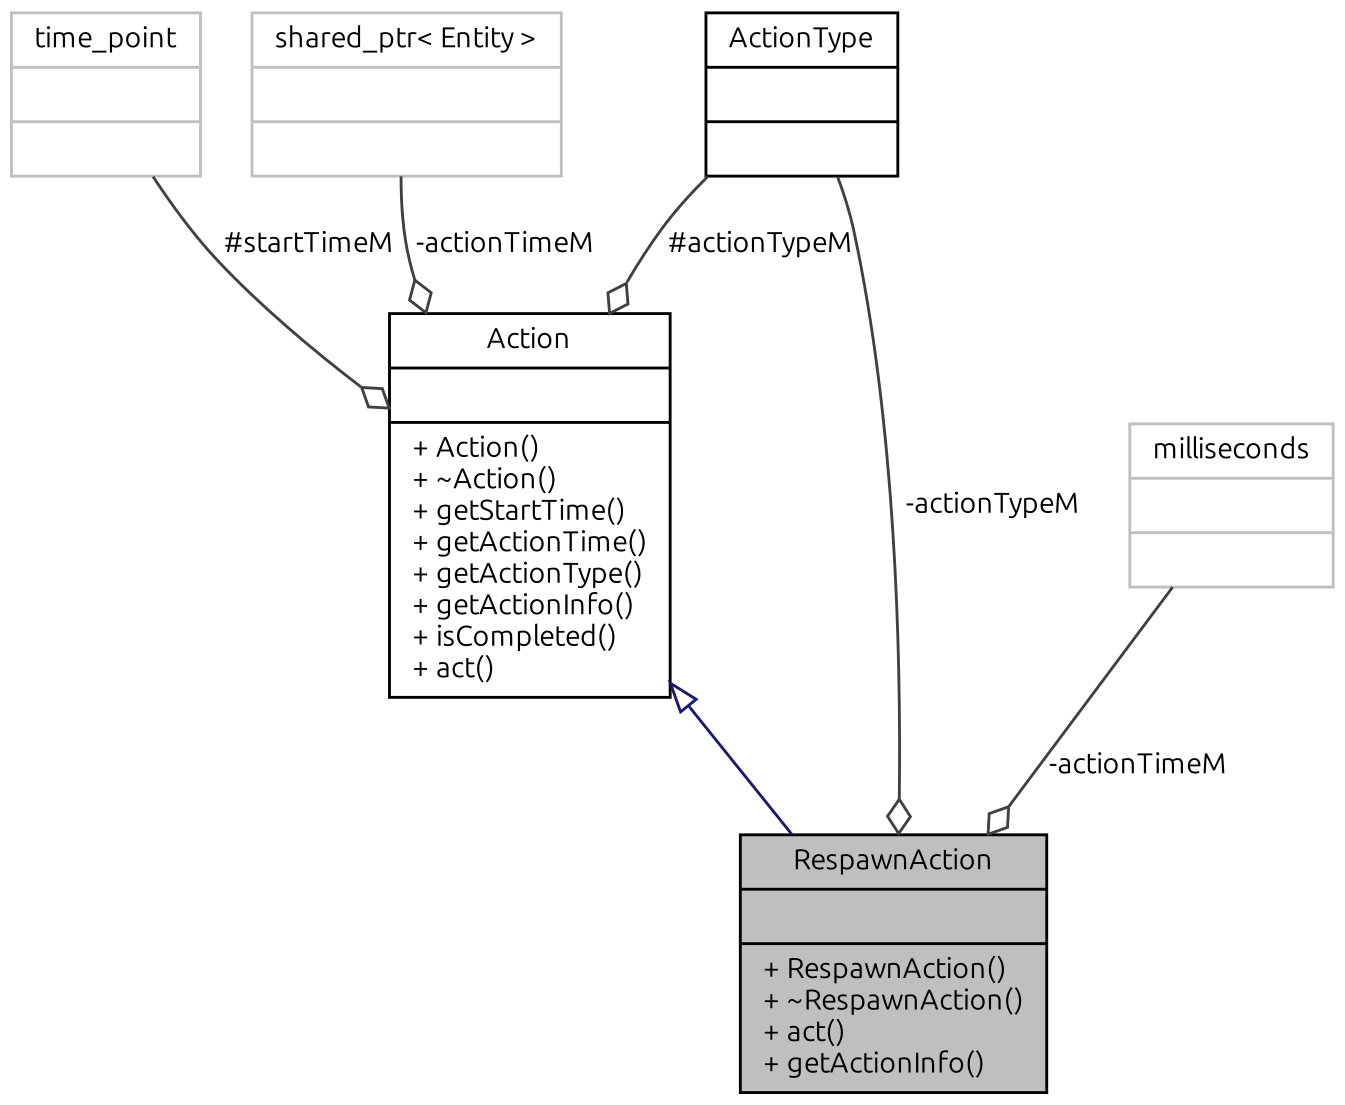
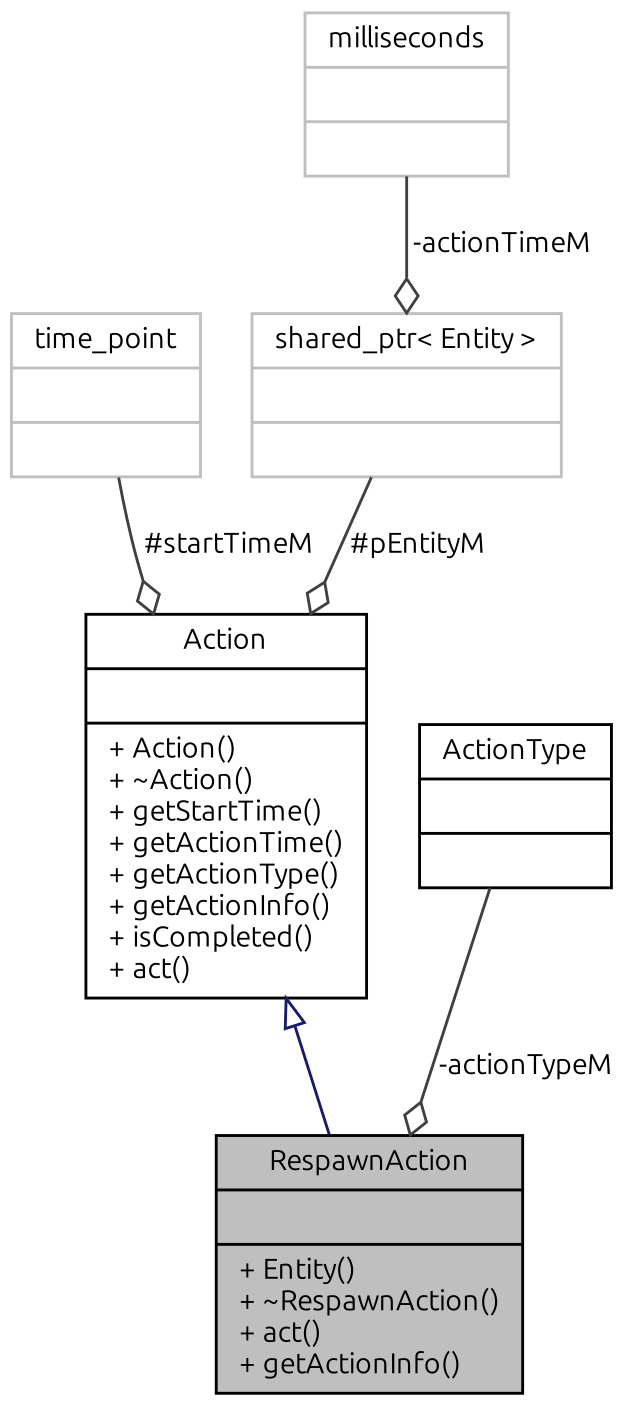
(664, 226) -> none
(503, 245) -> (415, 546)
(1091, 697) -> (407, 227)
(885, 969) -> (298, 1270)
